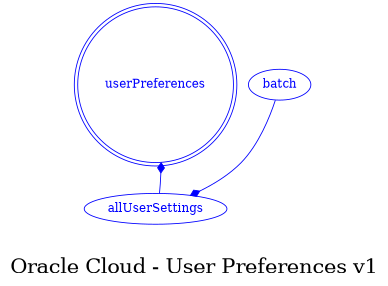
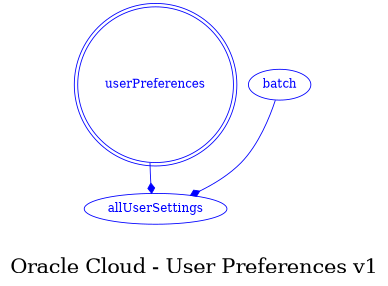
(160, 183) -> (150, 173)
